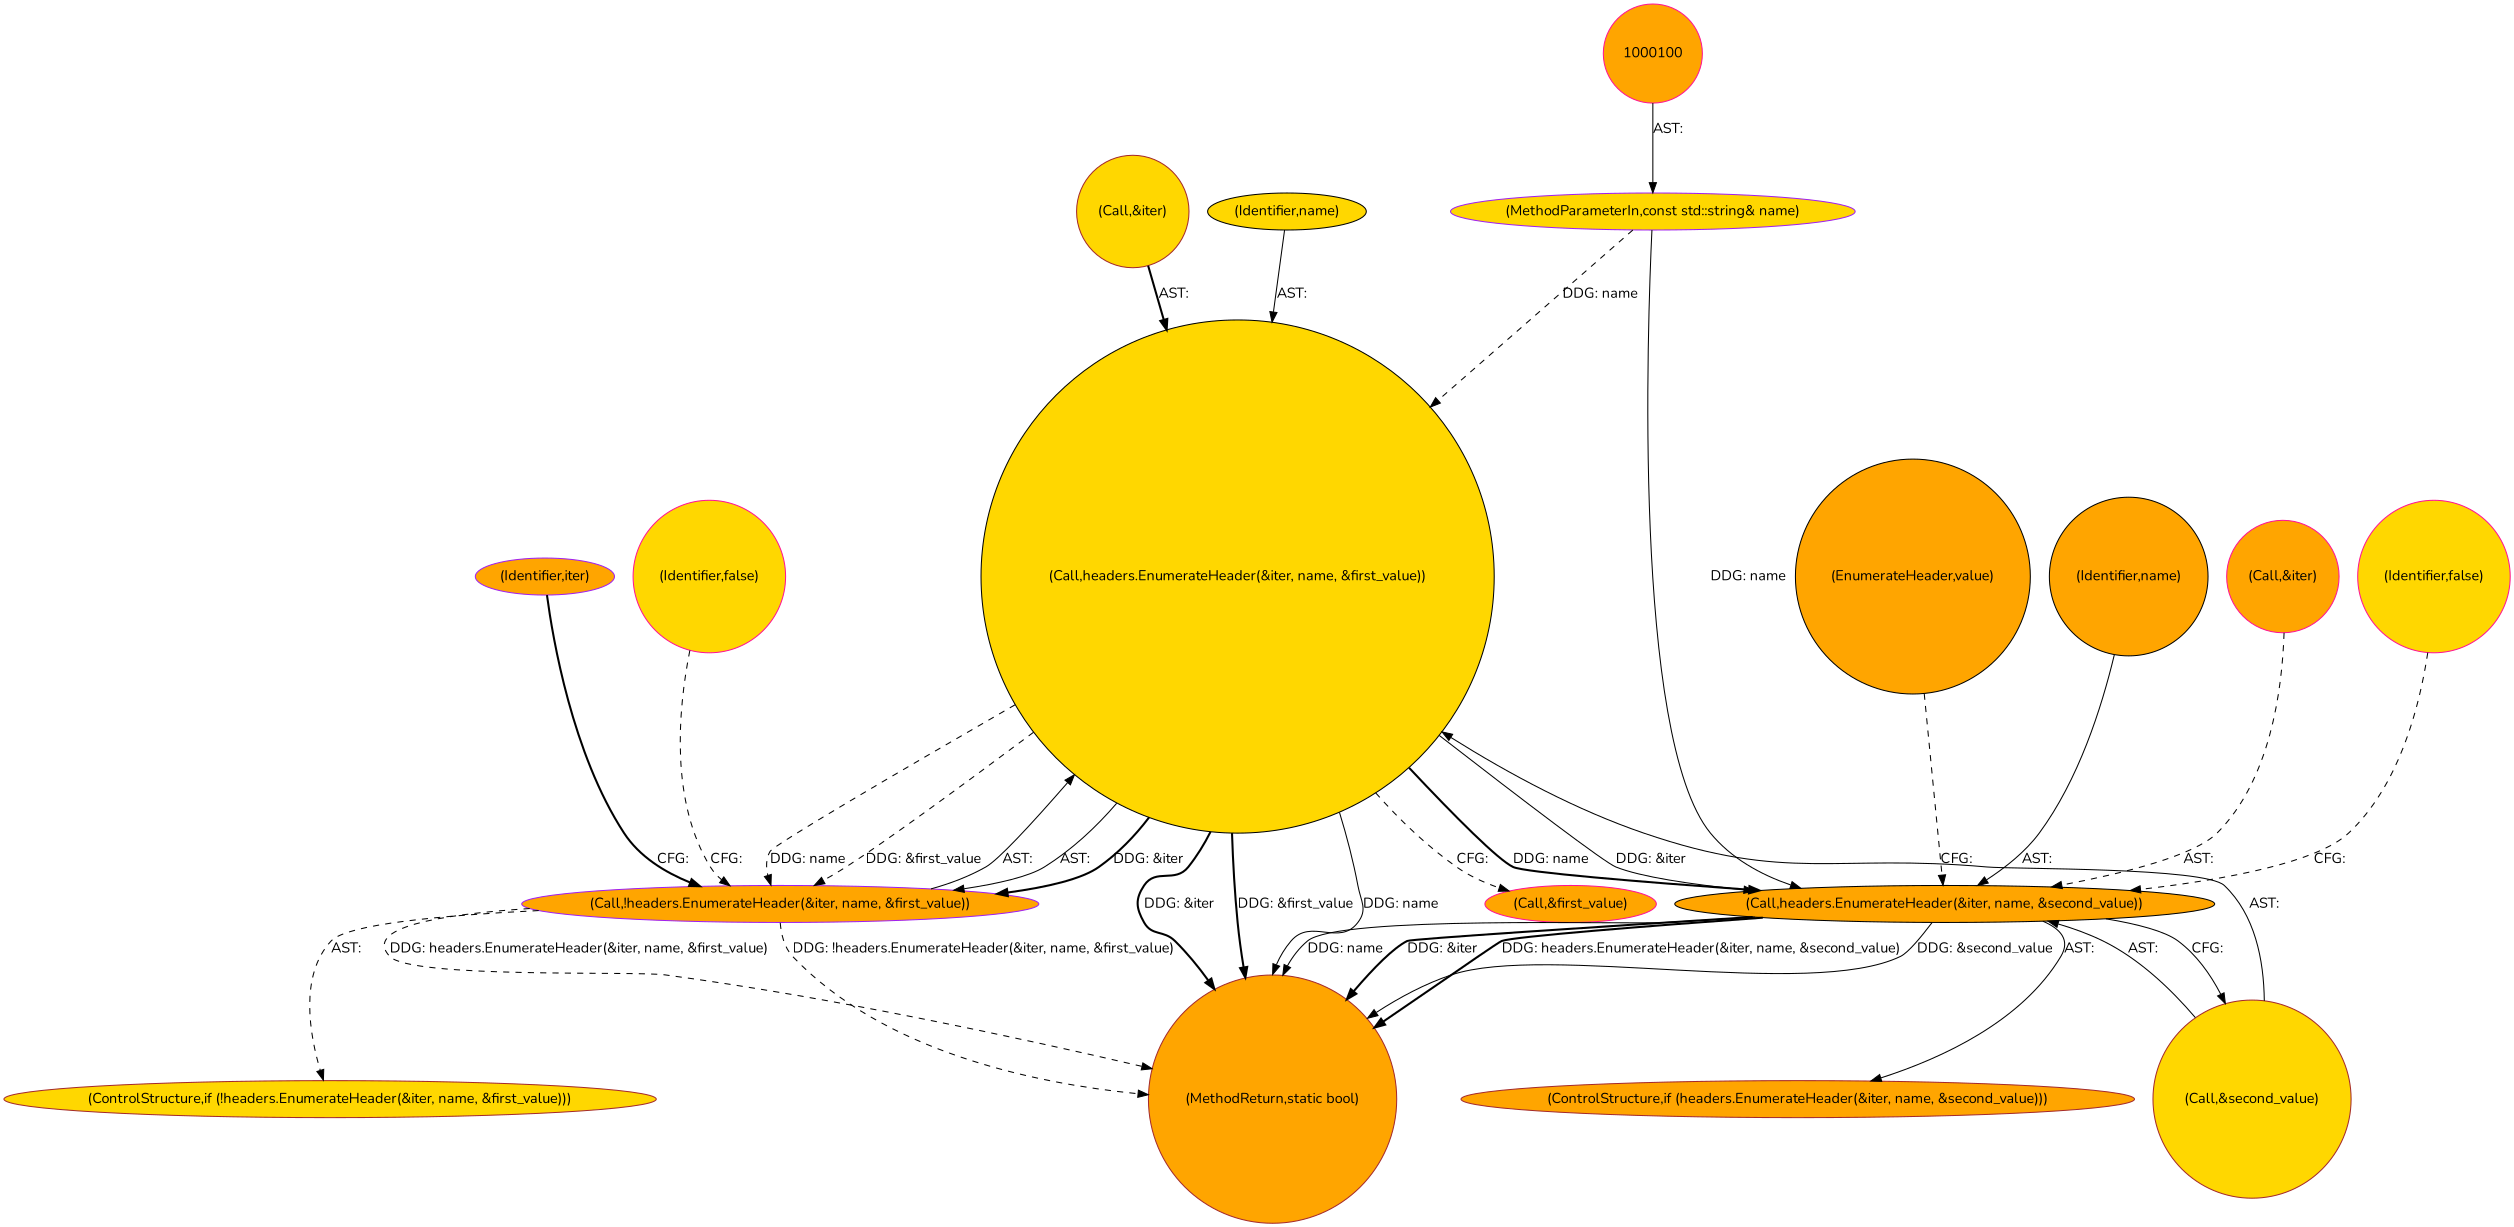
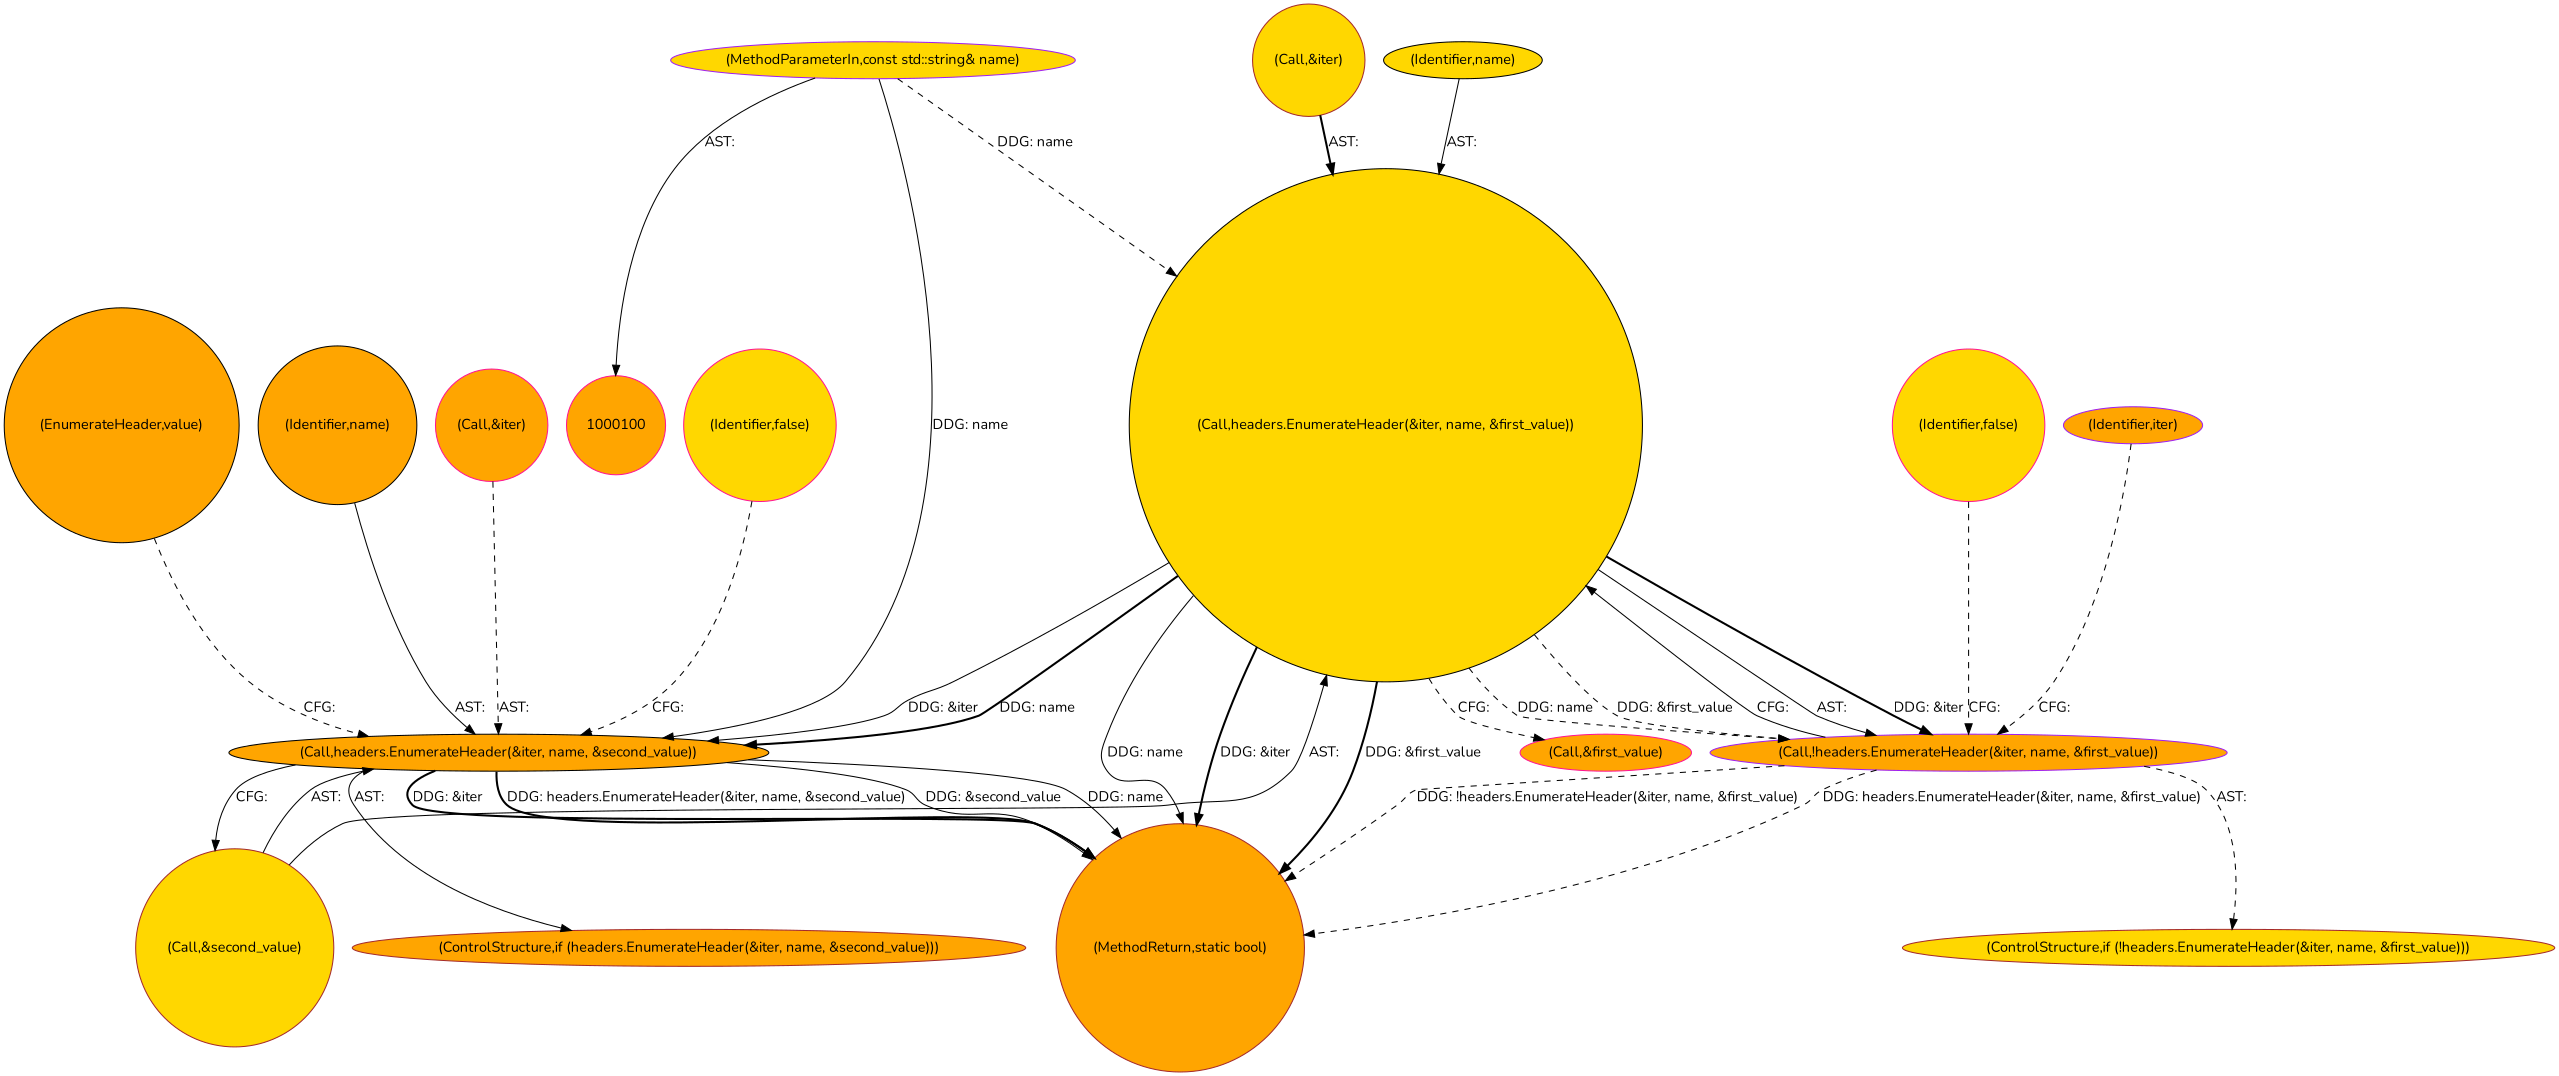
(1653, 143) -> (664, 185)
(587, 758) -> (2094, 599)
(1020, 859) -> (1775, 708)
